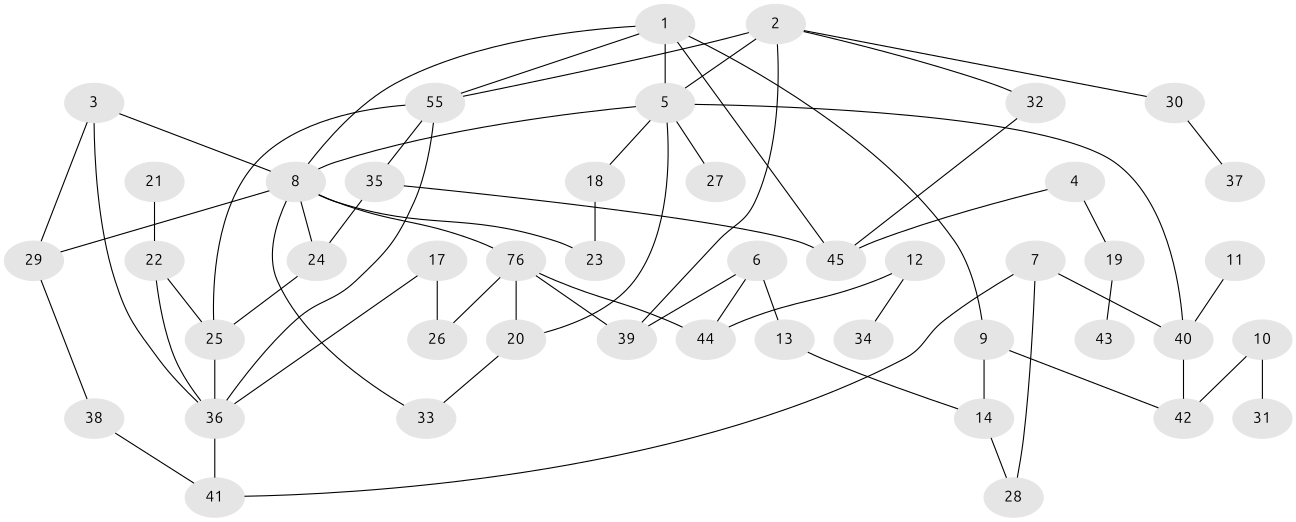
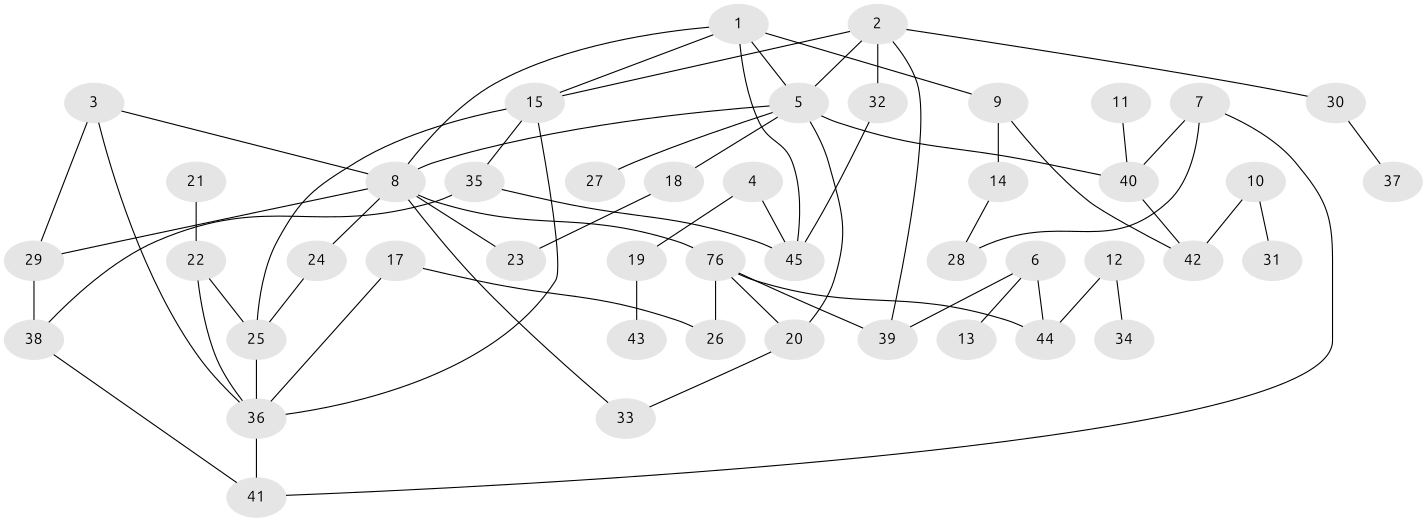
(435, 103) -> (535, 103)
(346, 221) -> (280, 216)
(882, 382) -> none
